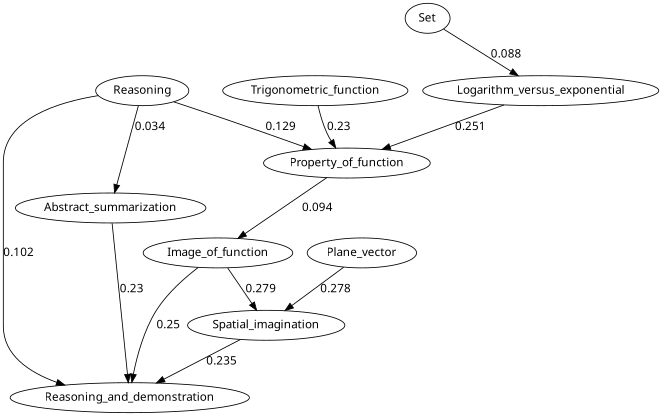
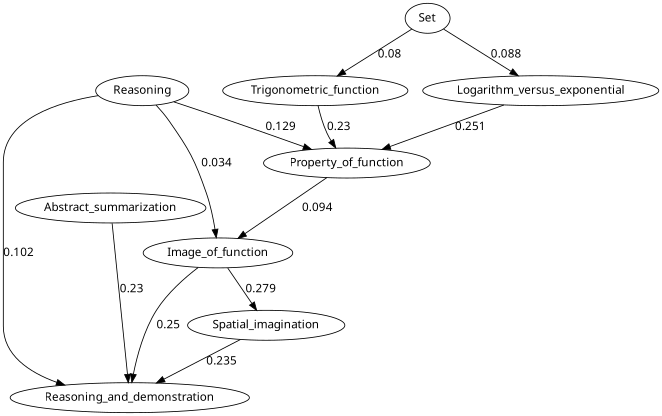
none -> (378, 50)
(128, 145) -> (195, 163)
(362, 253) -> none
